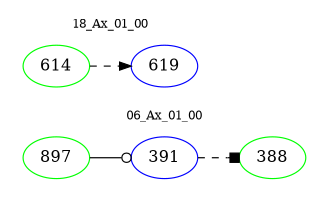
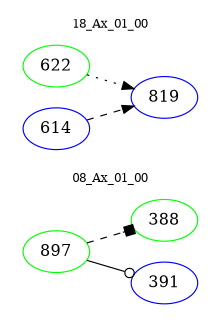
none -> (56, 66)
(56, 66) -> (56, 129)
(164, 66) -> (164, 97)
(164, 117) -> (110, 179)
(213, 158) -> (105, 238)
